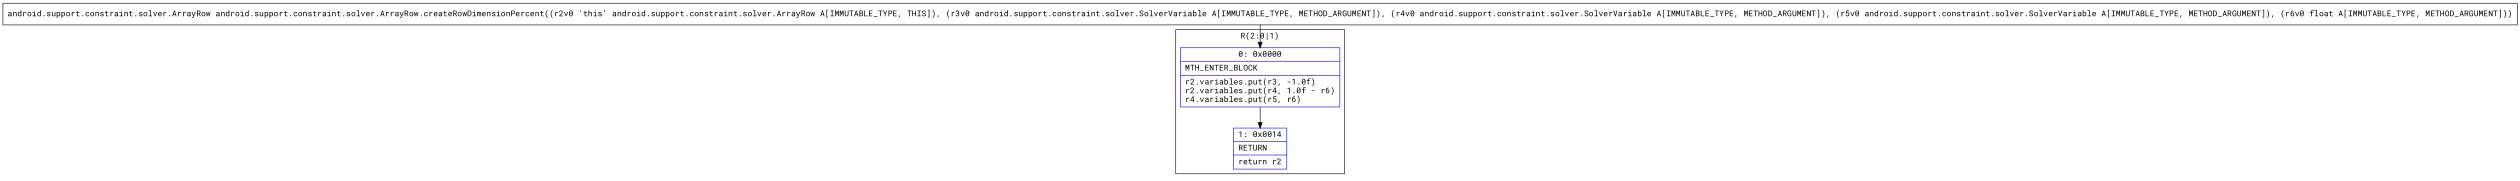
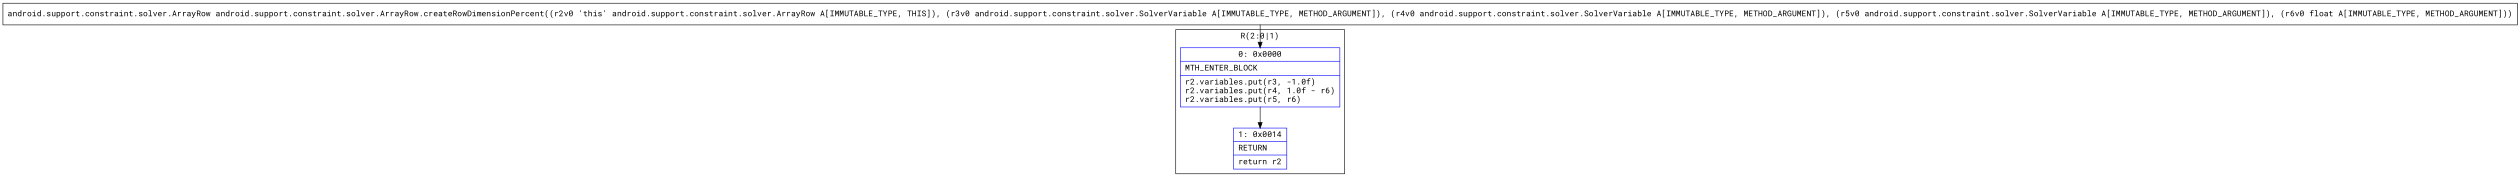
(1243, 100) -> (1243, 100)
